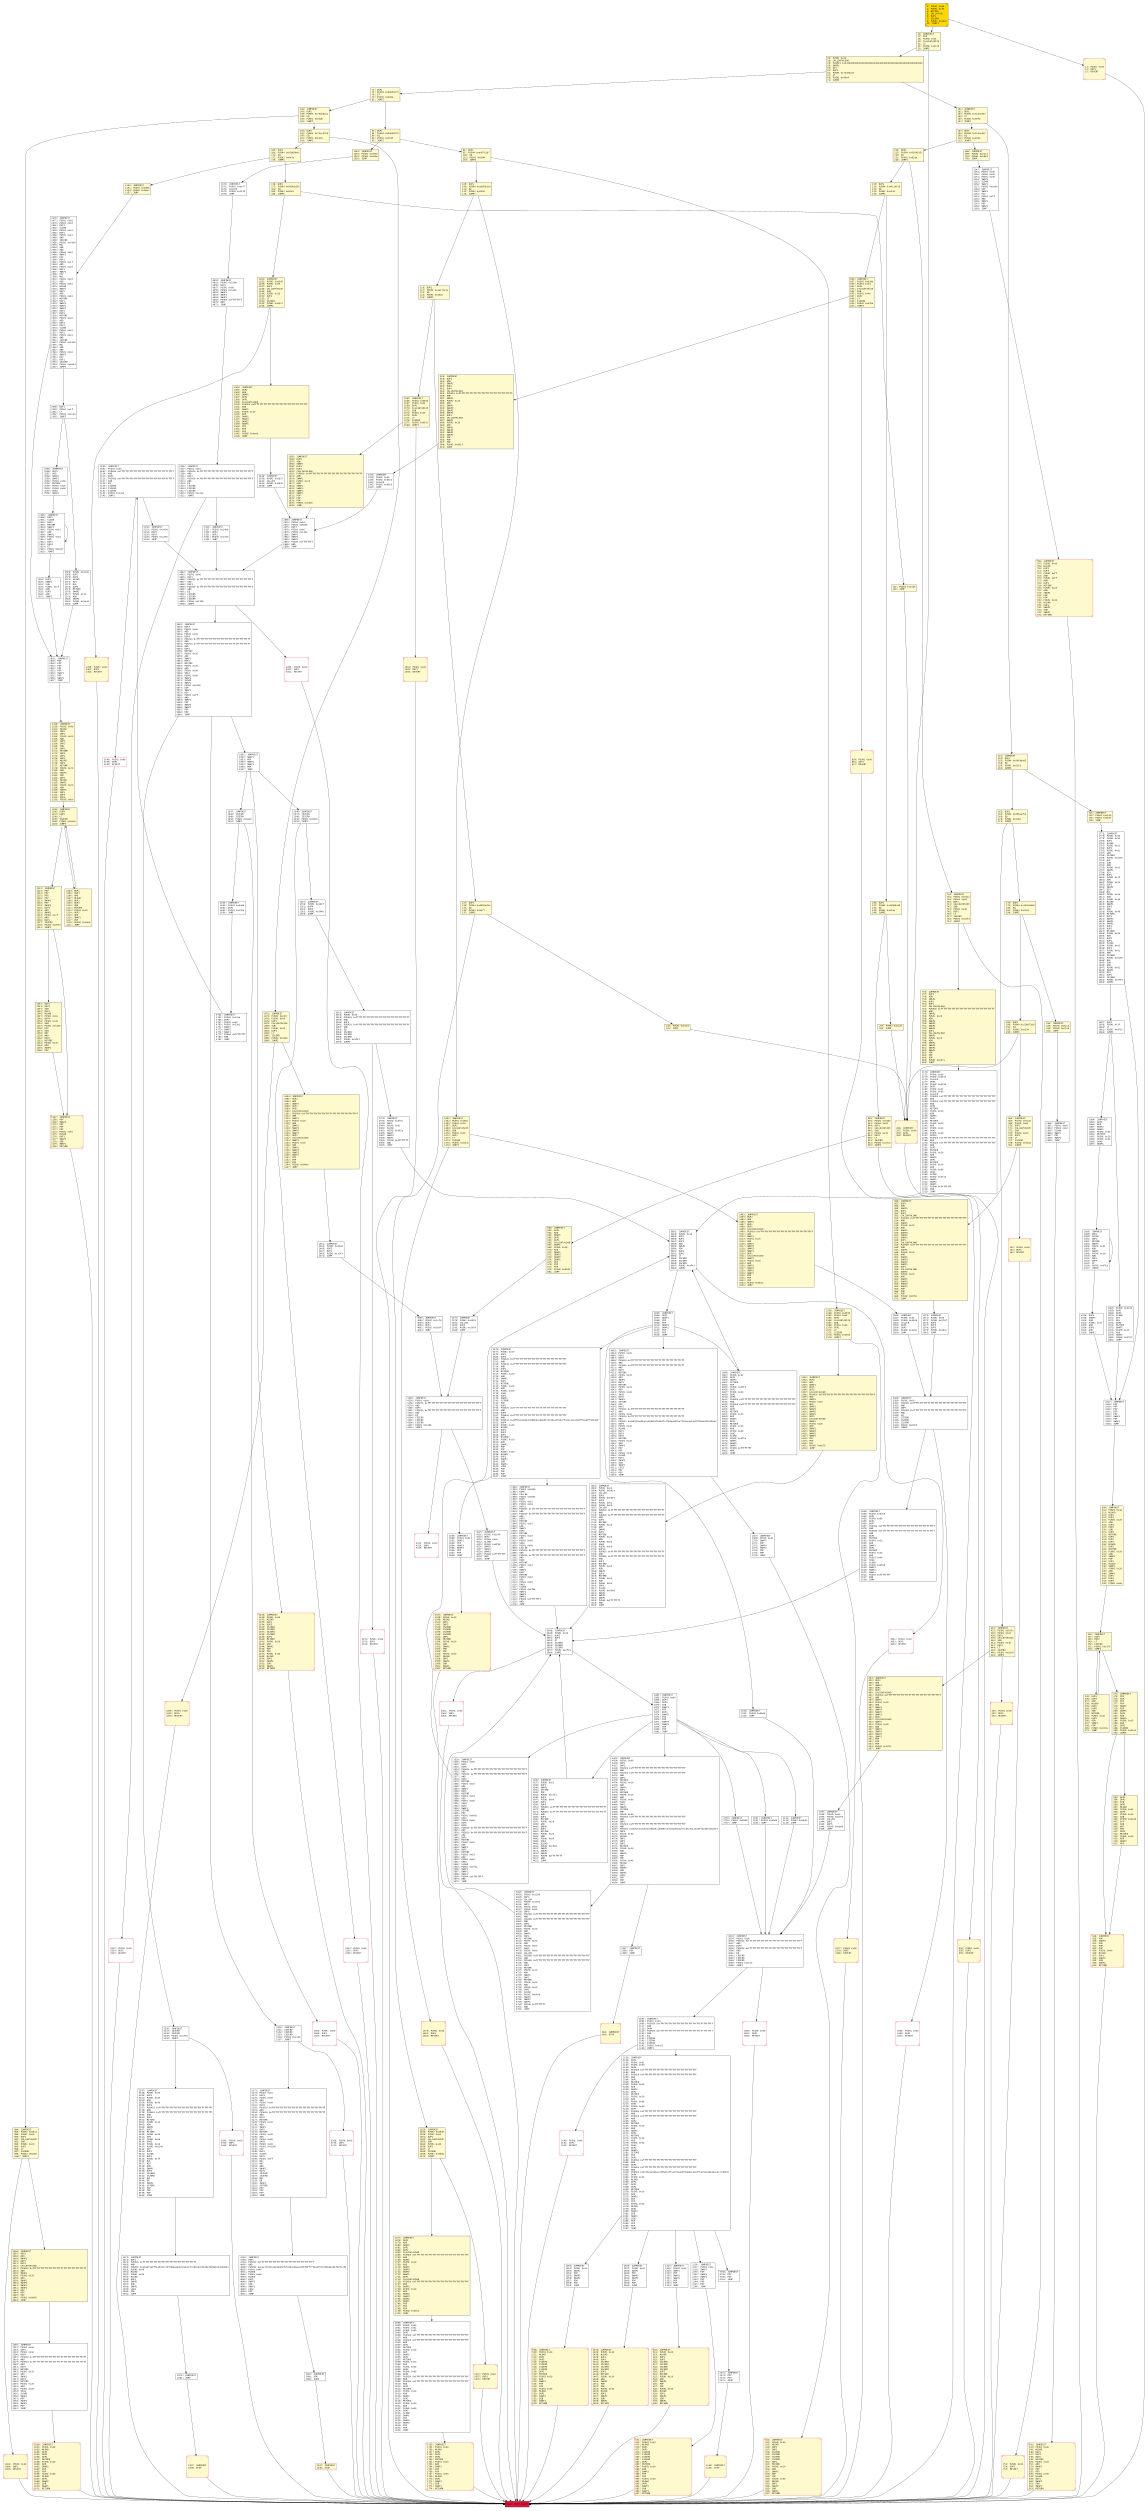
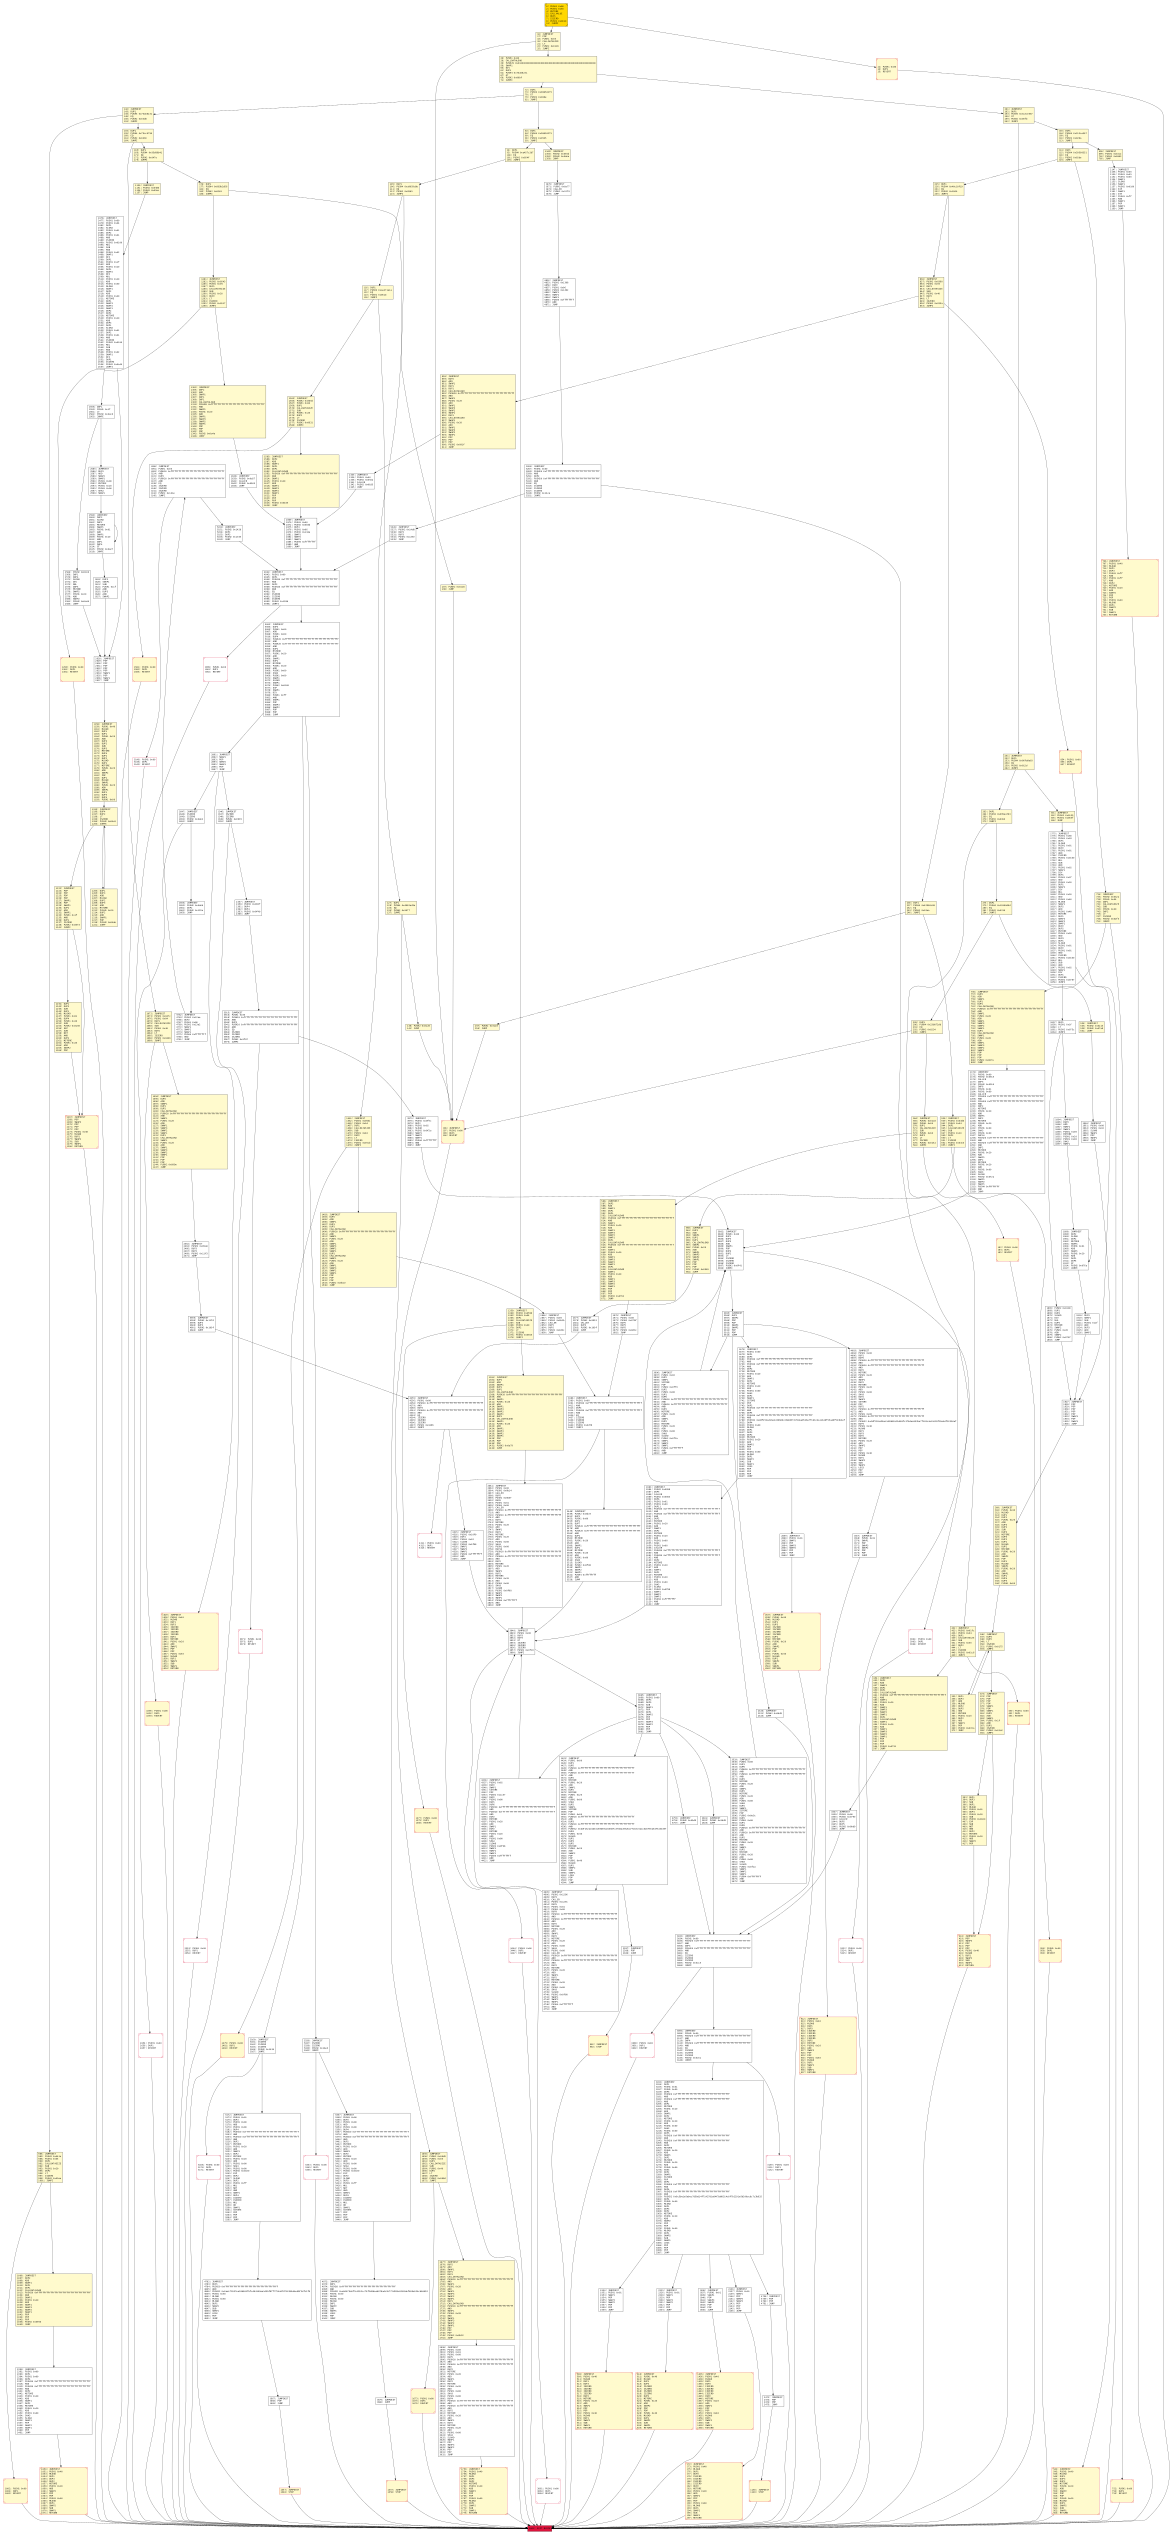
(795, 1820) -> none
